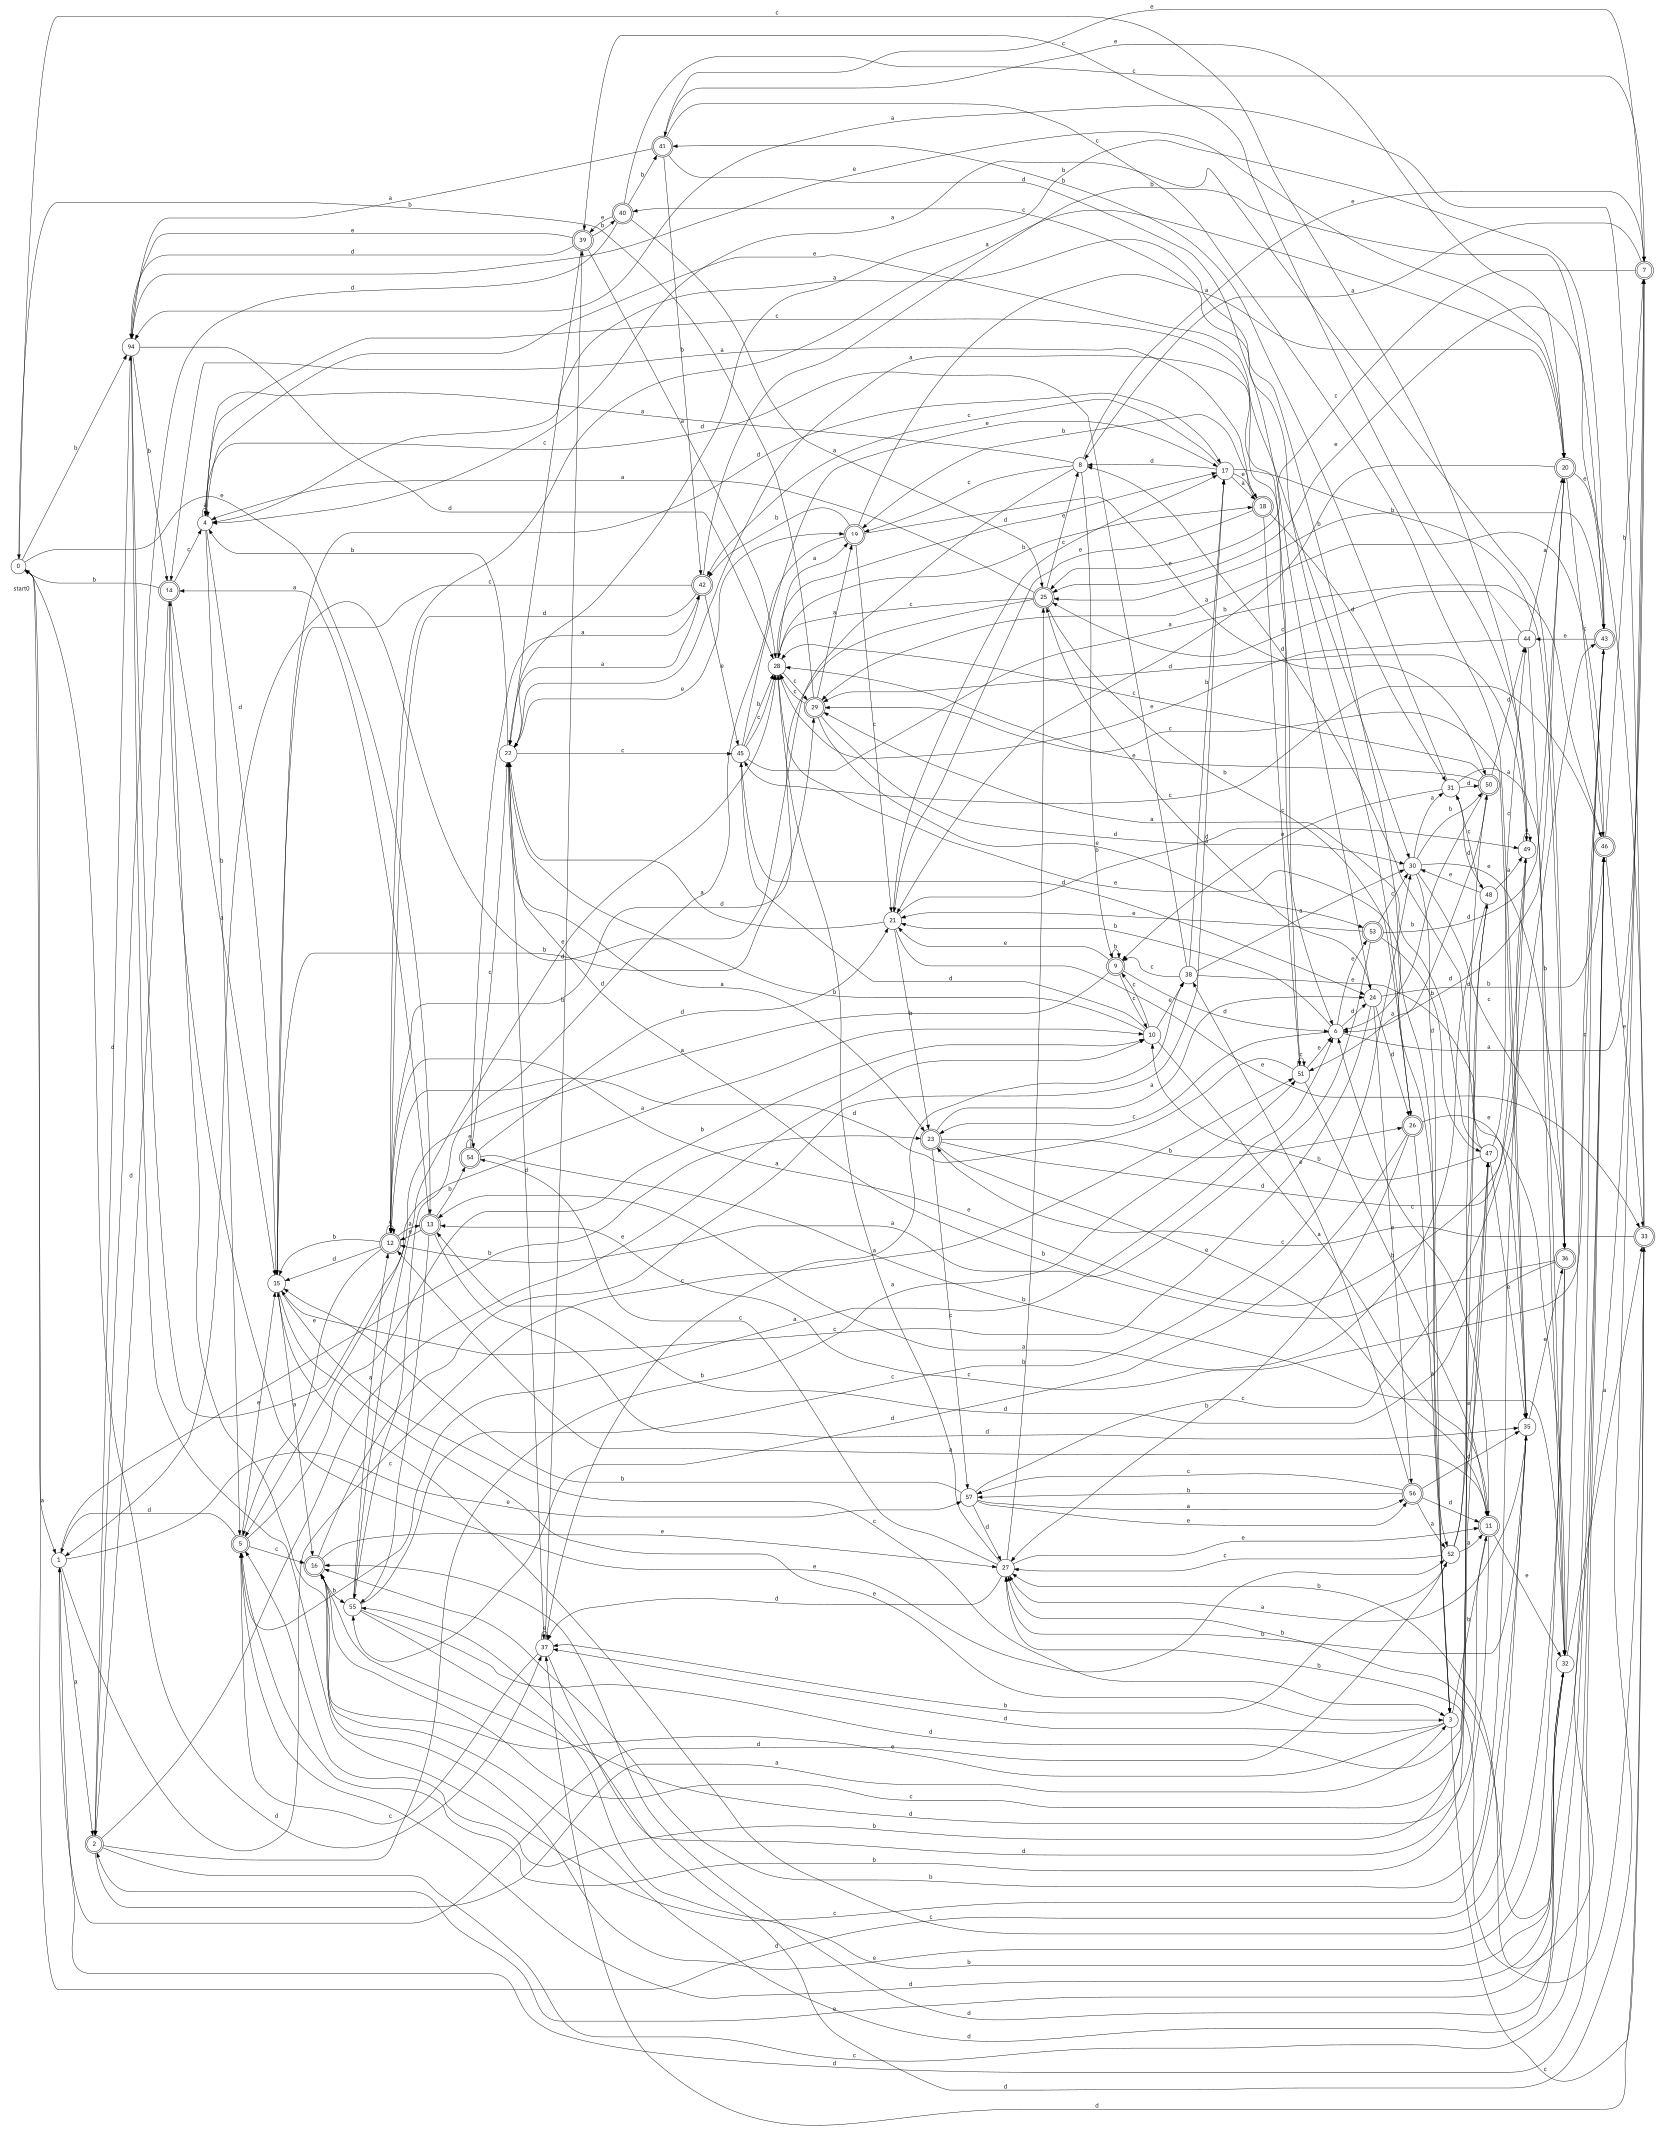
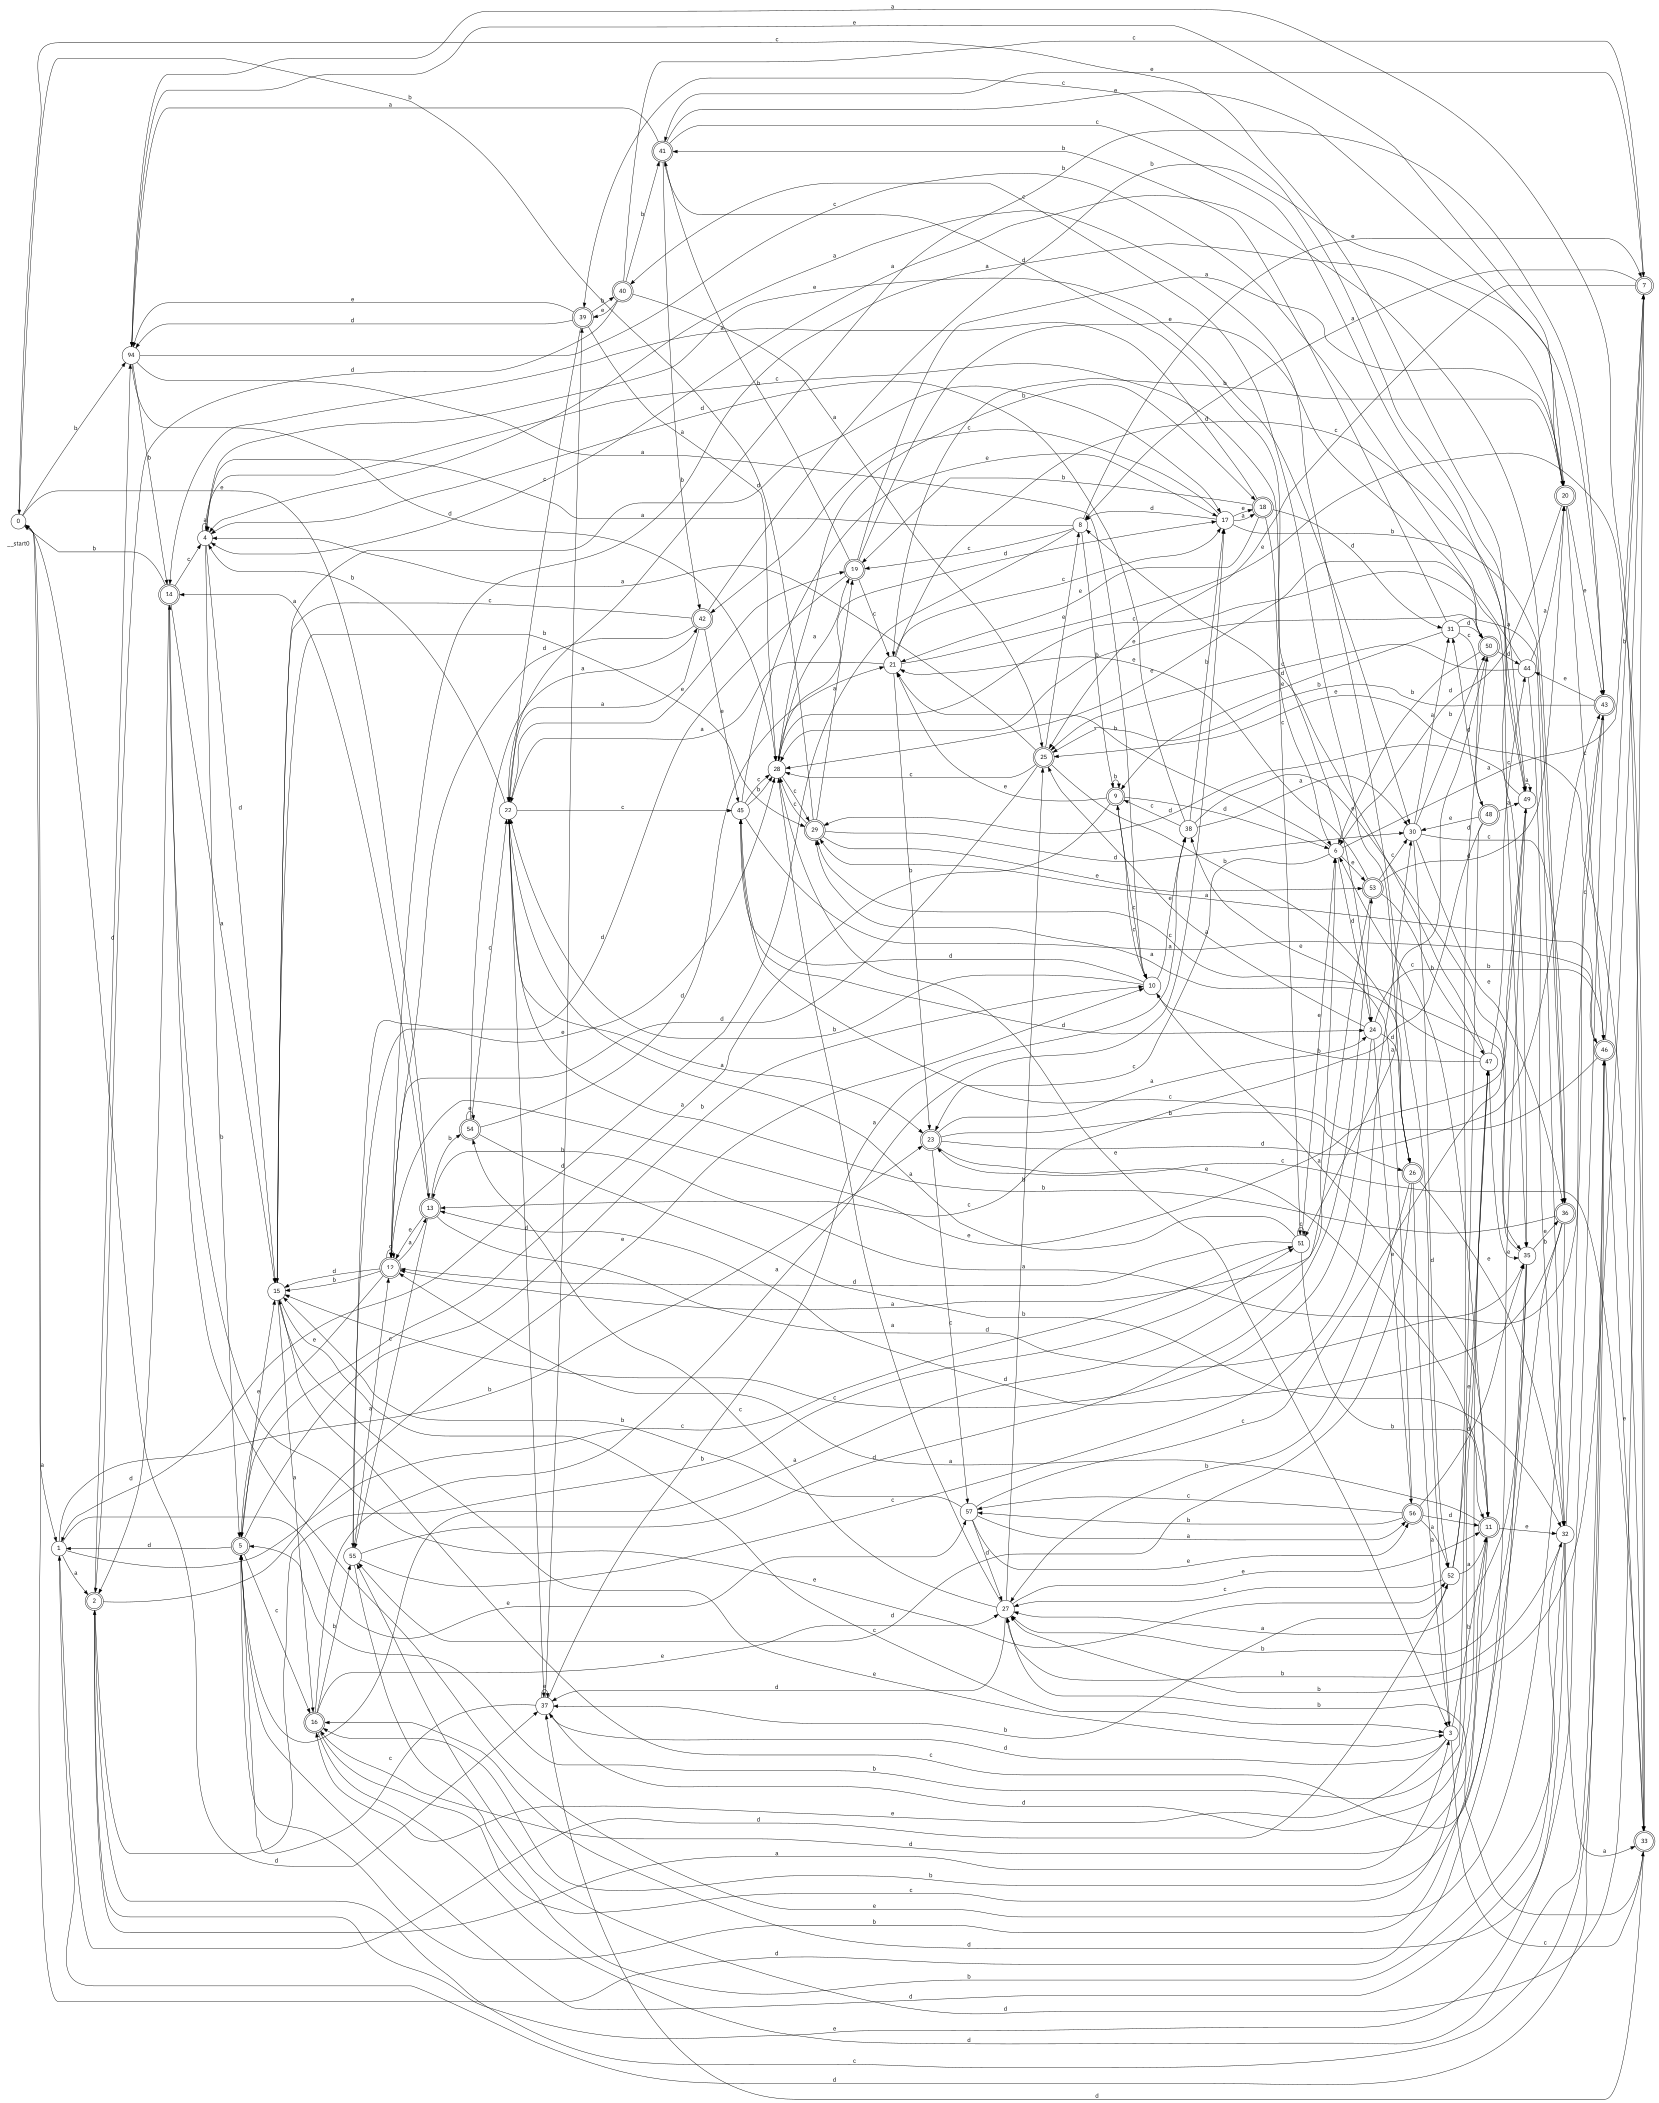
(778, 526) -> (746, 368)
(1489, 895) -> (1489, 815)
(1318, 1755) -> (1035, 1420)
